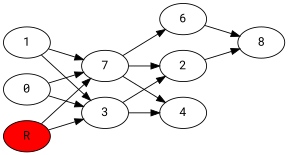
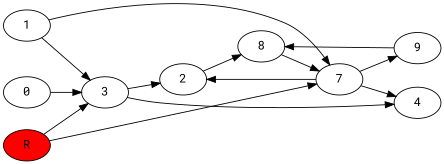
(183, 19) -> (418, 48)
(60, 80) -> (296, 61)
